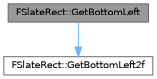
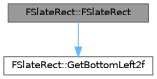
(78, 13) -> (78, 13)
